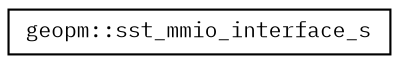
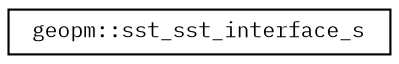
(199, 32) -> (199, 32)
